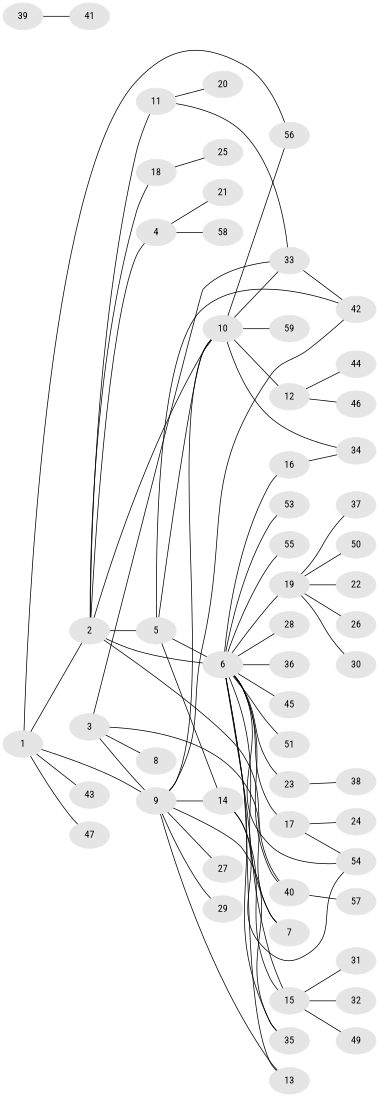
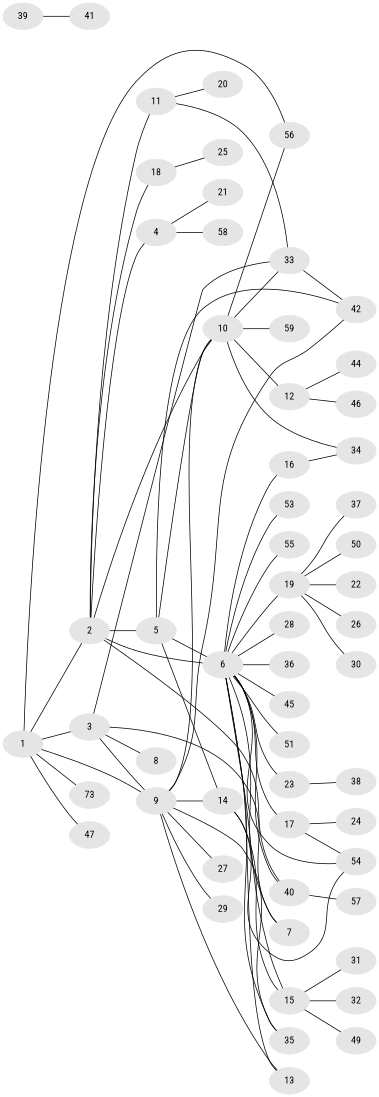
none -> (56, 735)
(90, 795) -> (90, 795)
